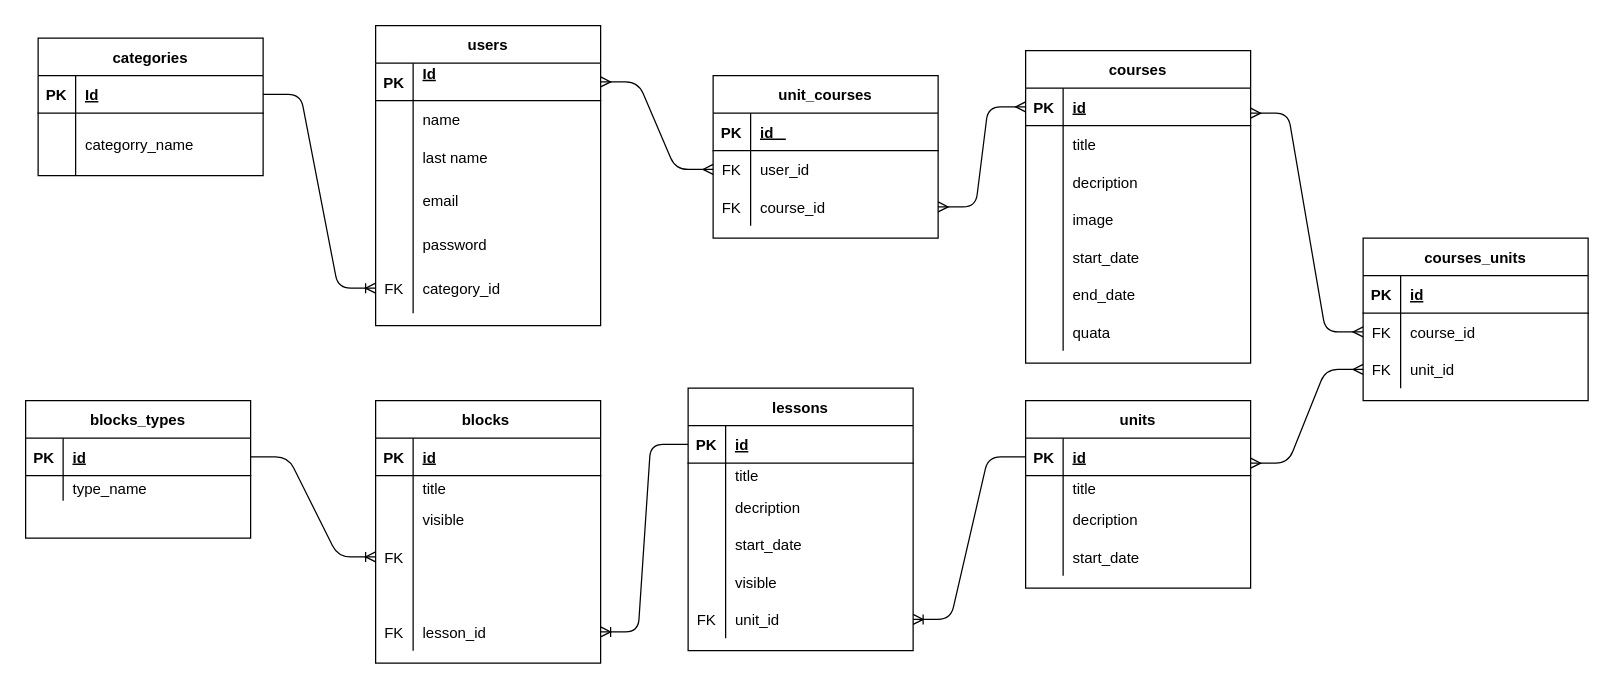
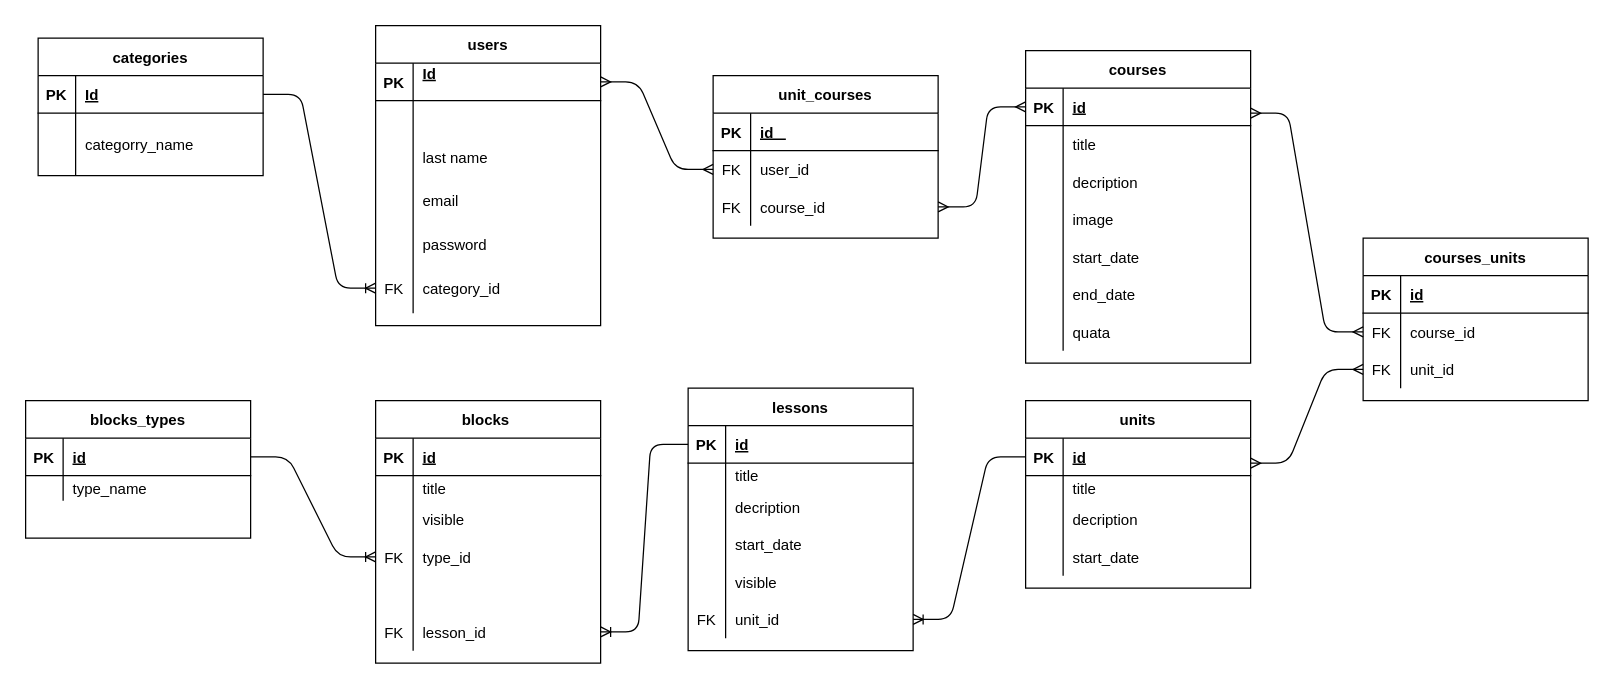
(507, 119) -> none
none -> (507, 557)
